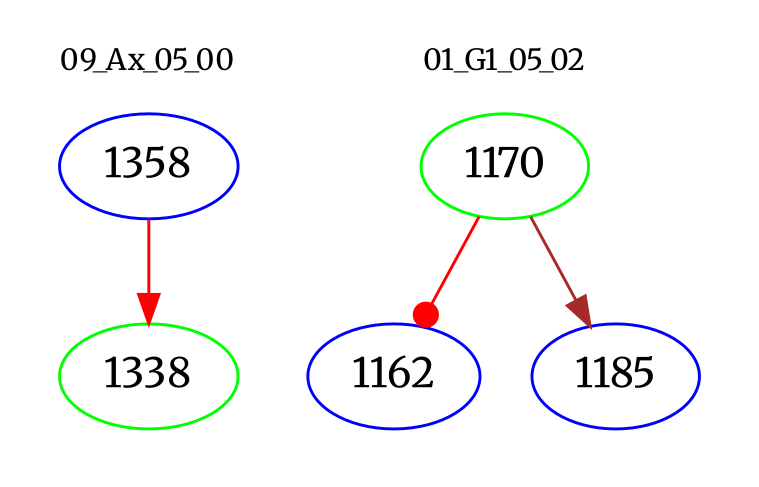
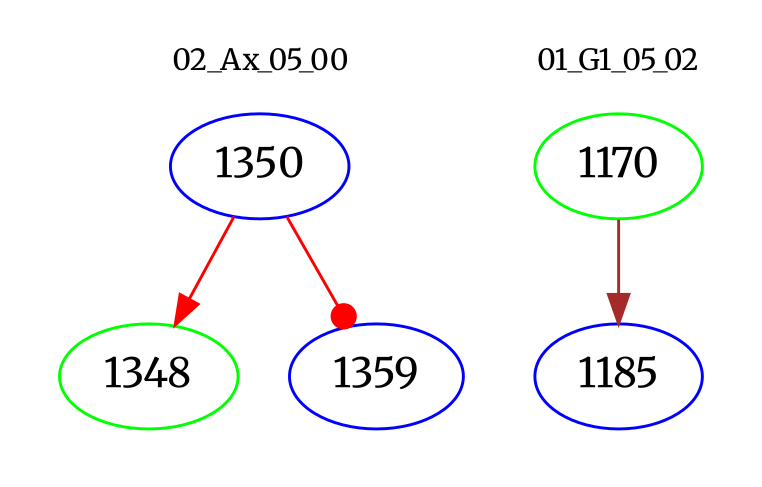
(149, 63) -> (261, 63)
(149, 166) -> (260, 166)
(149, 376) -> (149, 376)
none -> (376, 376)
(394, 376) -> none
